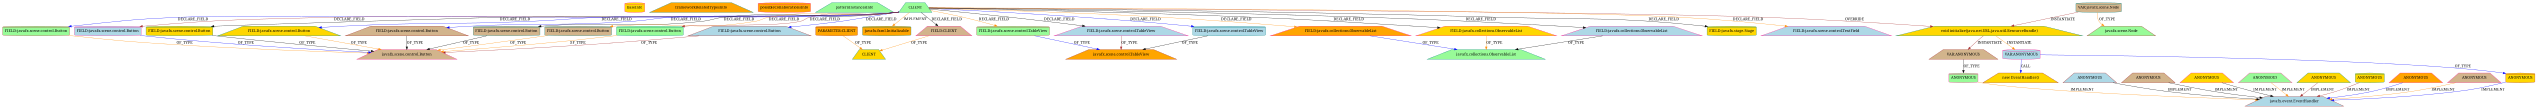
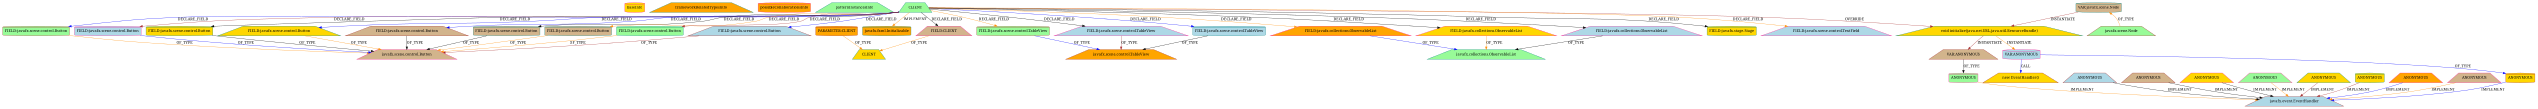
(2098, 19) -> (2117, 19)
